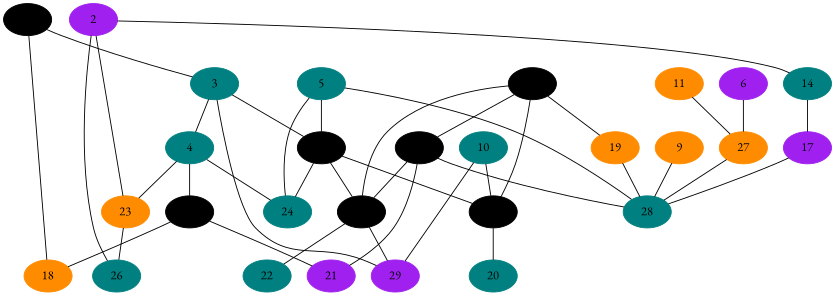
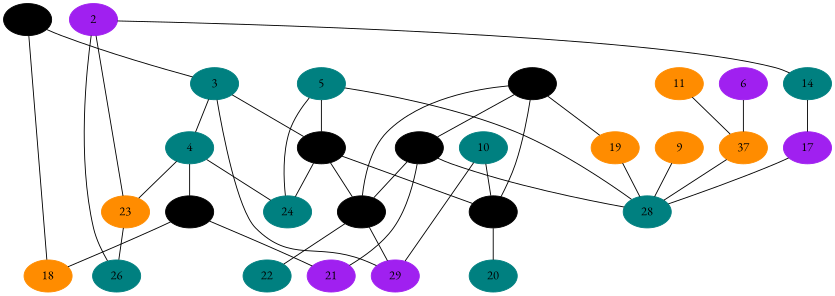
(743, 148) -> (743, 148)
